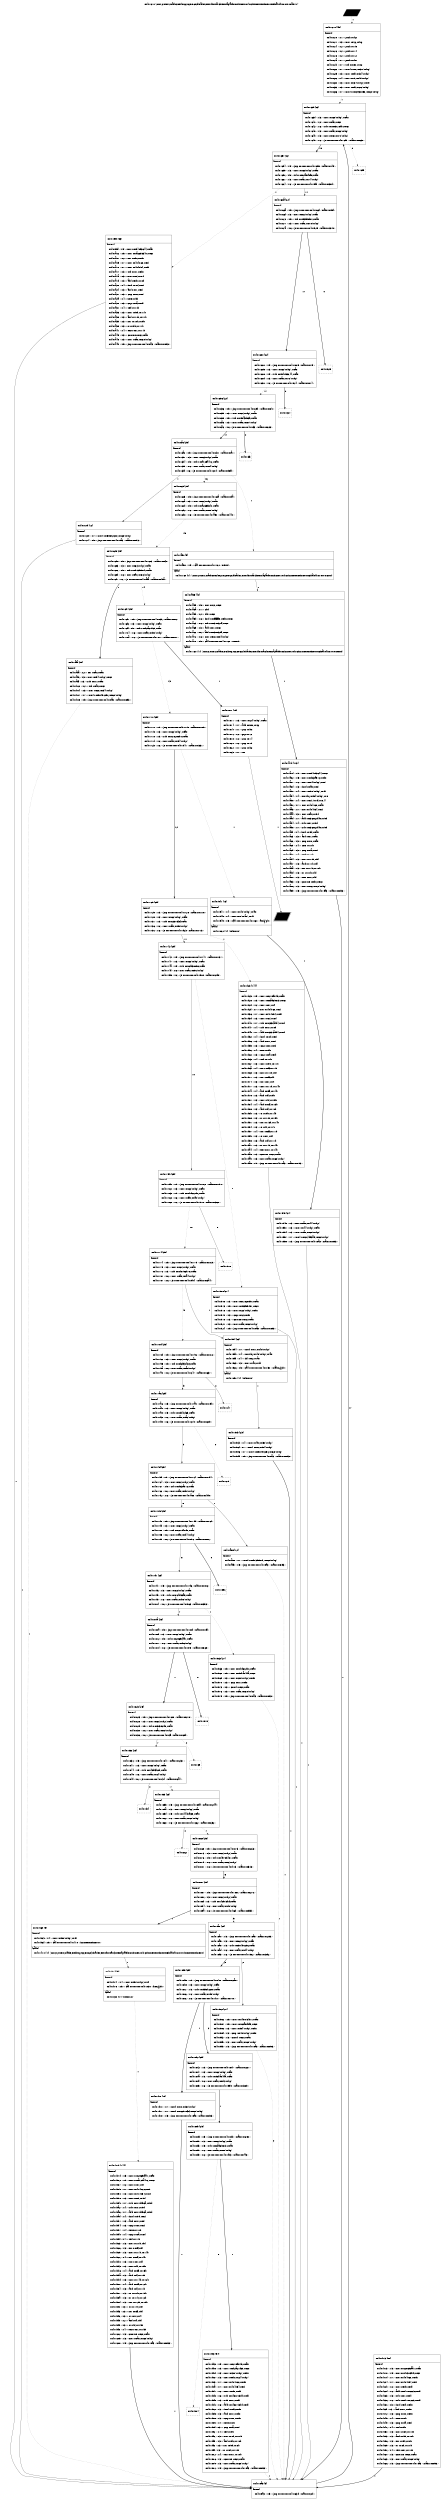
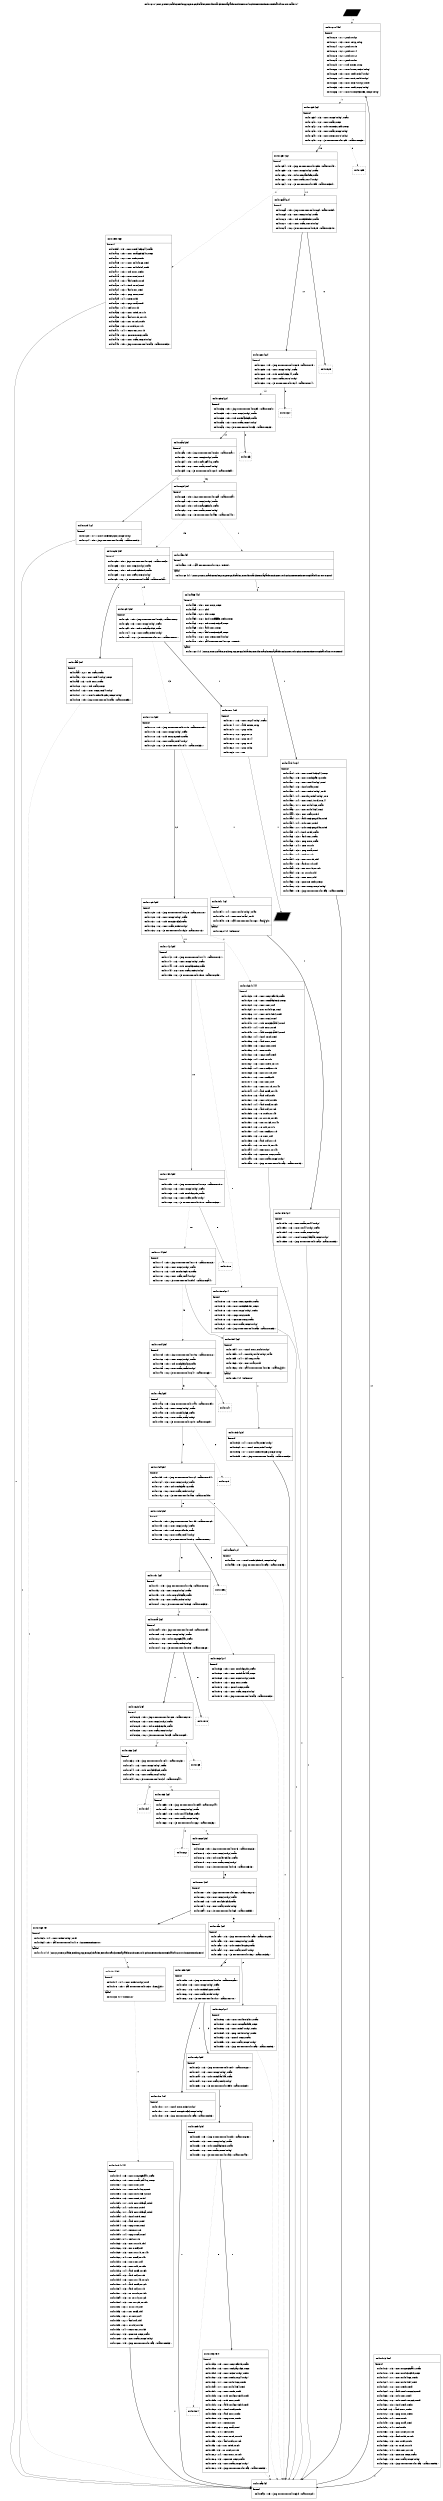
(249, 510) -> (230, 534)
(348, 1325) -> (370, 1305)
